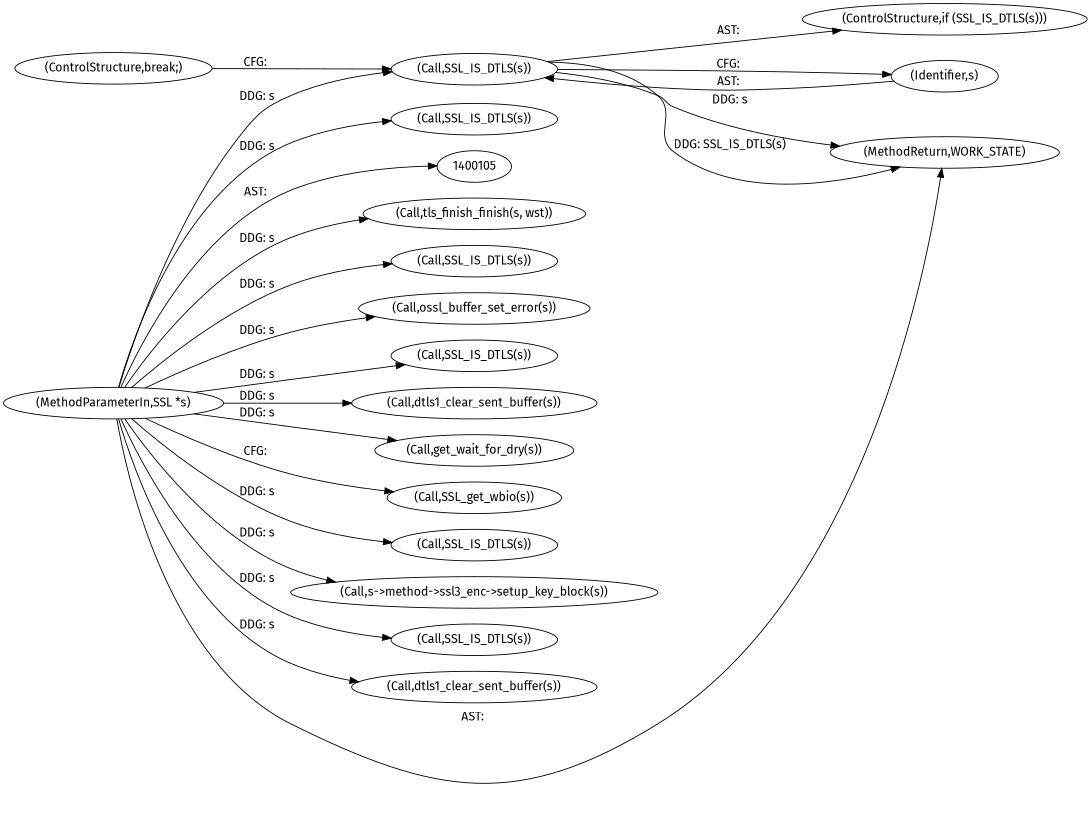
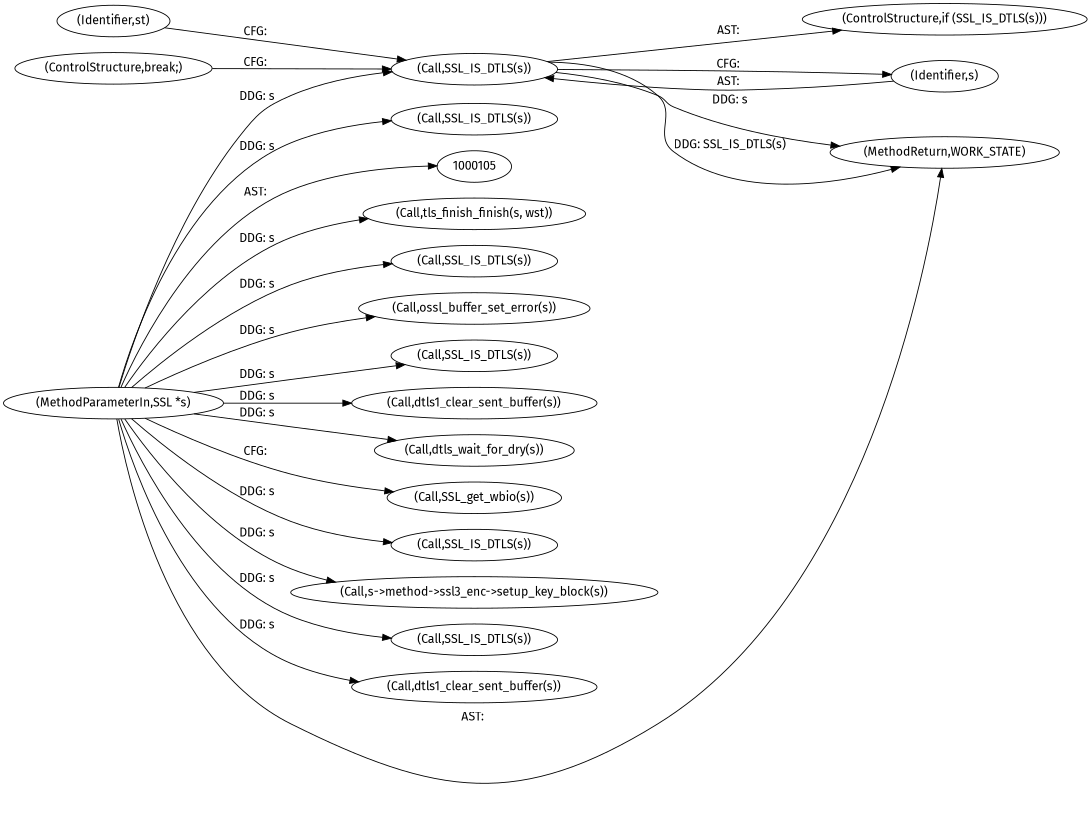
none -> (113, 21)
(474, 167) -> (474, 167)
(474, 450) -> (474, 450)
